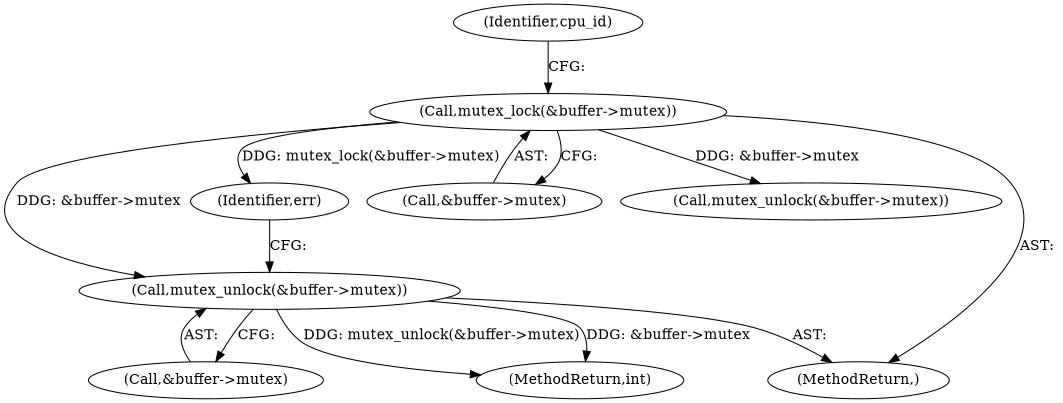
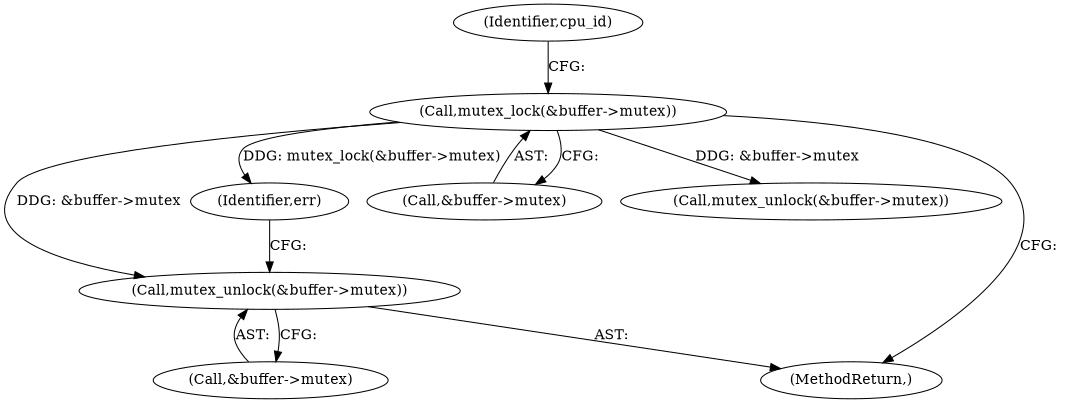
(1039, 246) -> (1041, 246)
(580, 380) -> none
